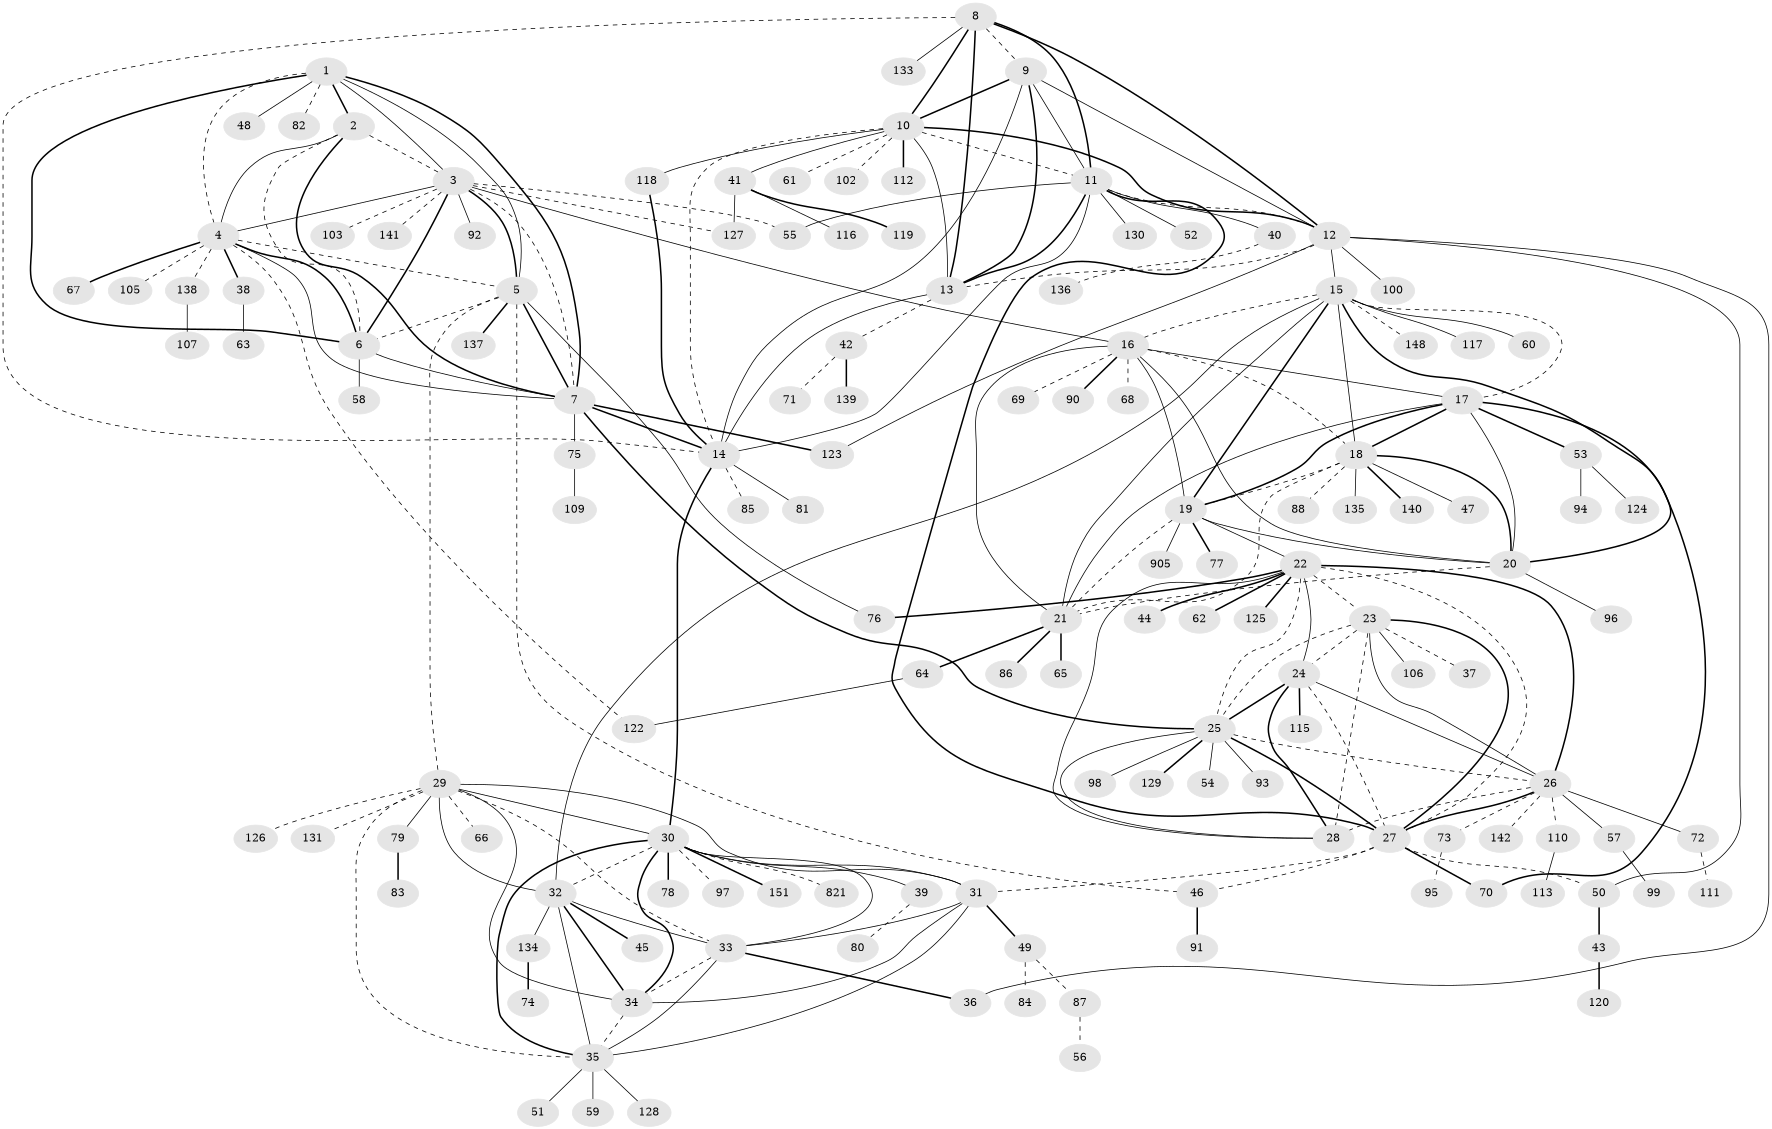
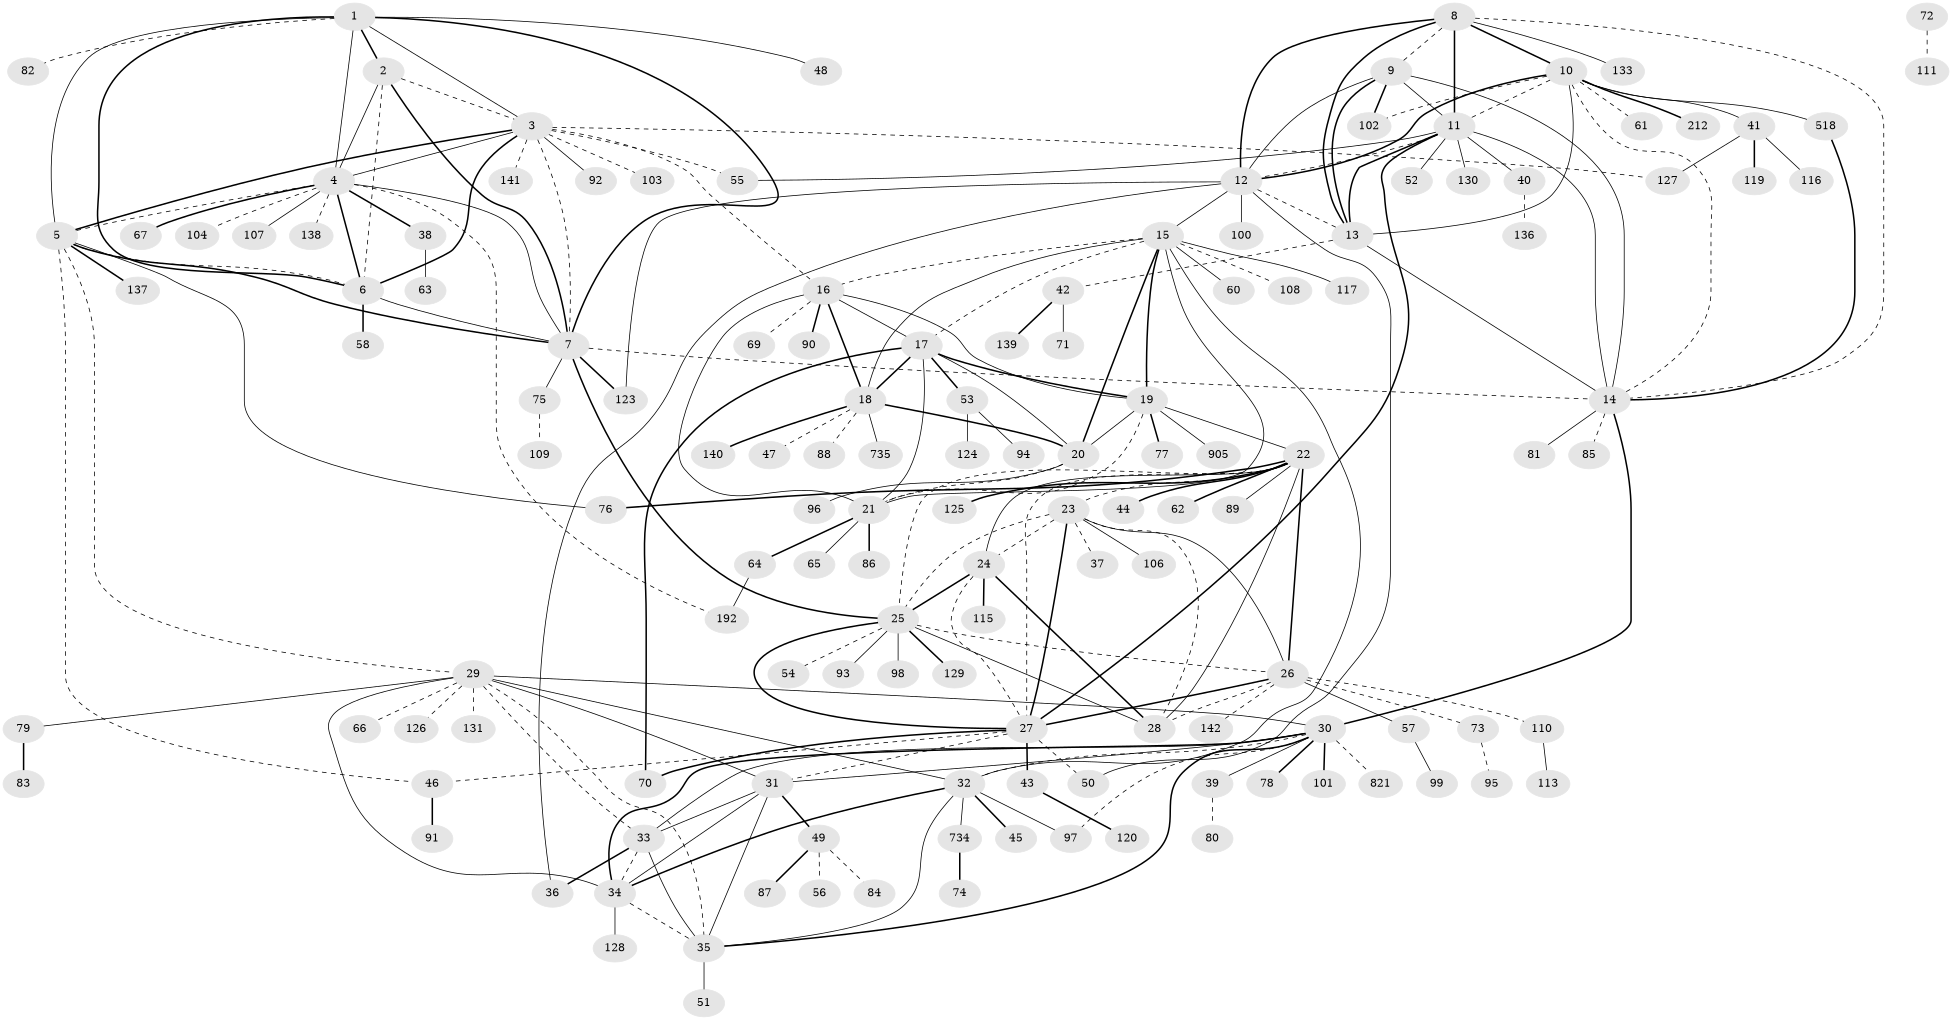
(965, 99) -> (1380, 99)
(214, 118) -> (344, 99)
(647, 181) -> (1826, 126)
(903, 181) -> (1698, 126)
(788, 273) -> (695, 179)
(130, 291) -> (197, 236)
(187, 318) -> (294, 208)
(1416, 346) -> (1290, 291)
(818, 373) -> (1063, 318)
(359, 377) -> (363, 318)
(1254, 381) -> (844, 345)
(1128, 400) -> none
(639, 425) -> (1089, 379)
(575, 483) -> (540, 428)
(1412, 483) -> (817, 428)
(1276, 485) -> none
none -> (1233, 510)
(1355, 510) -> (881, 455)
(1275, 525) -> none
(1253, 569) -> none
(1061, 647) -> (842, 537)
(634, 729) -> (727, 620)
(1425, 729) -> none
(1211, 756) -> (843, 647)
(1624, 811) -> none
(779, 894) -> (1324, 784)
(1599, 921) -> (1027, 757)
(639, 924) -> (1018, 811)
(528, 948) -> (960, 839)
(1051, 974) -> (792, 866)
(1080, 1031) -> (819, 866)
(621, 1085) -> (615, 921)
(593, 1113) -> none
